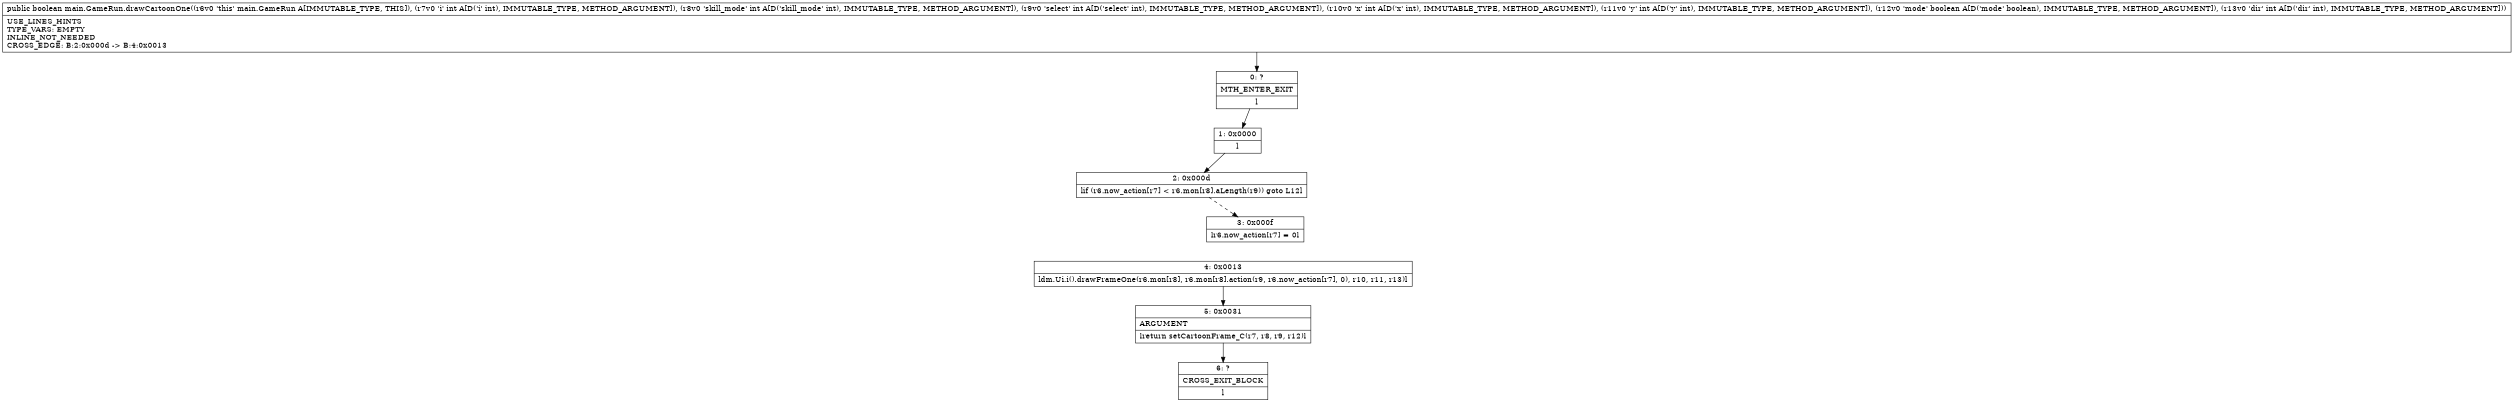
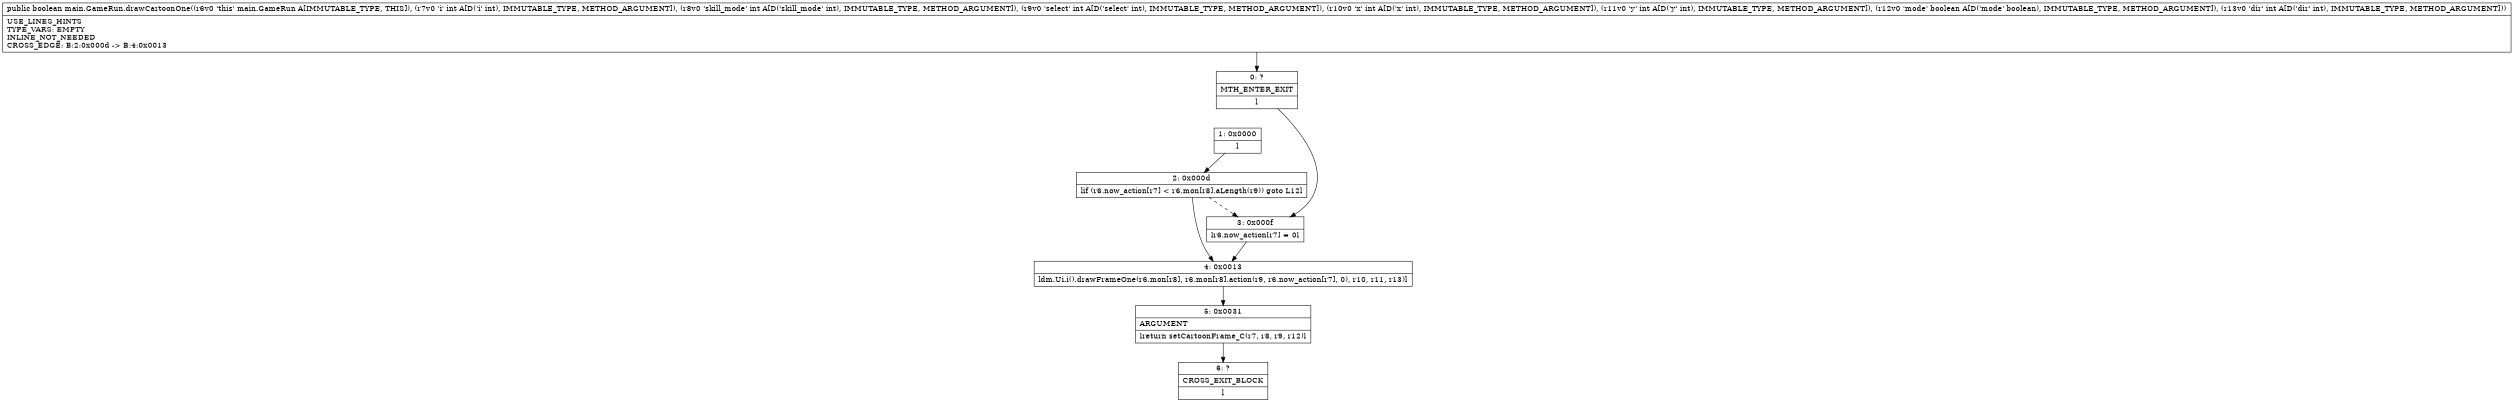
(1247, 116) -> (1314, 160)
none -> (1197, 228)
none -> (1241, 249)
